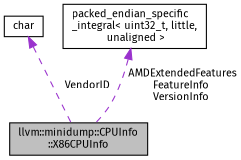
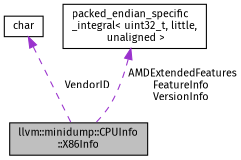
(79, 139) -> (79, 139)
